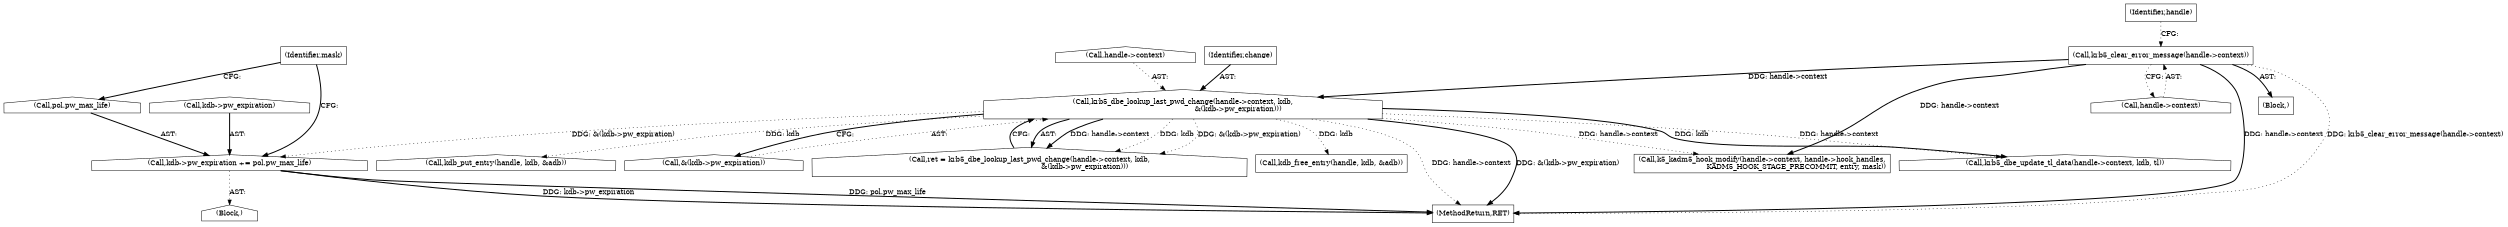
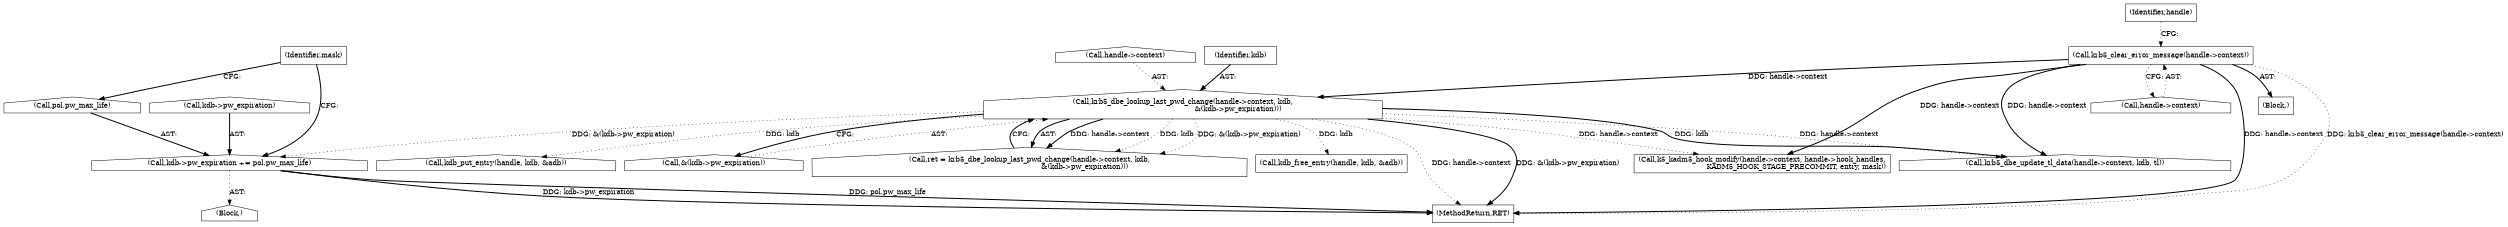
(1240, 56) -> (1240, 56)
none -> (2006, 91)
